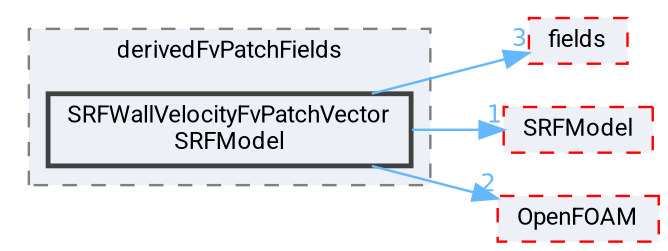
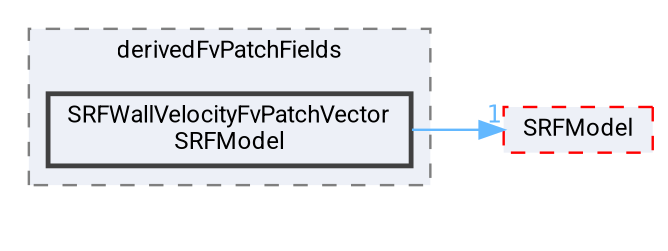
(578, 41) -> none
(578, 219) -> none
